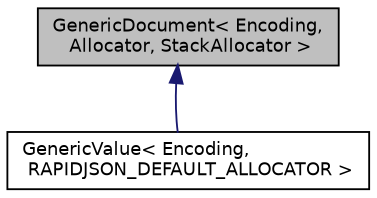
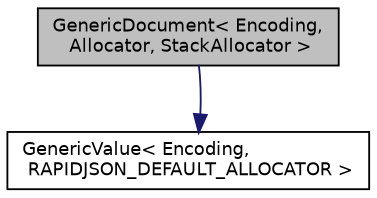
(176, 108) -> (201, 90)
